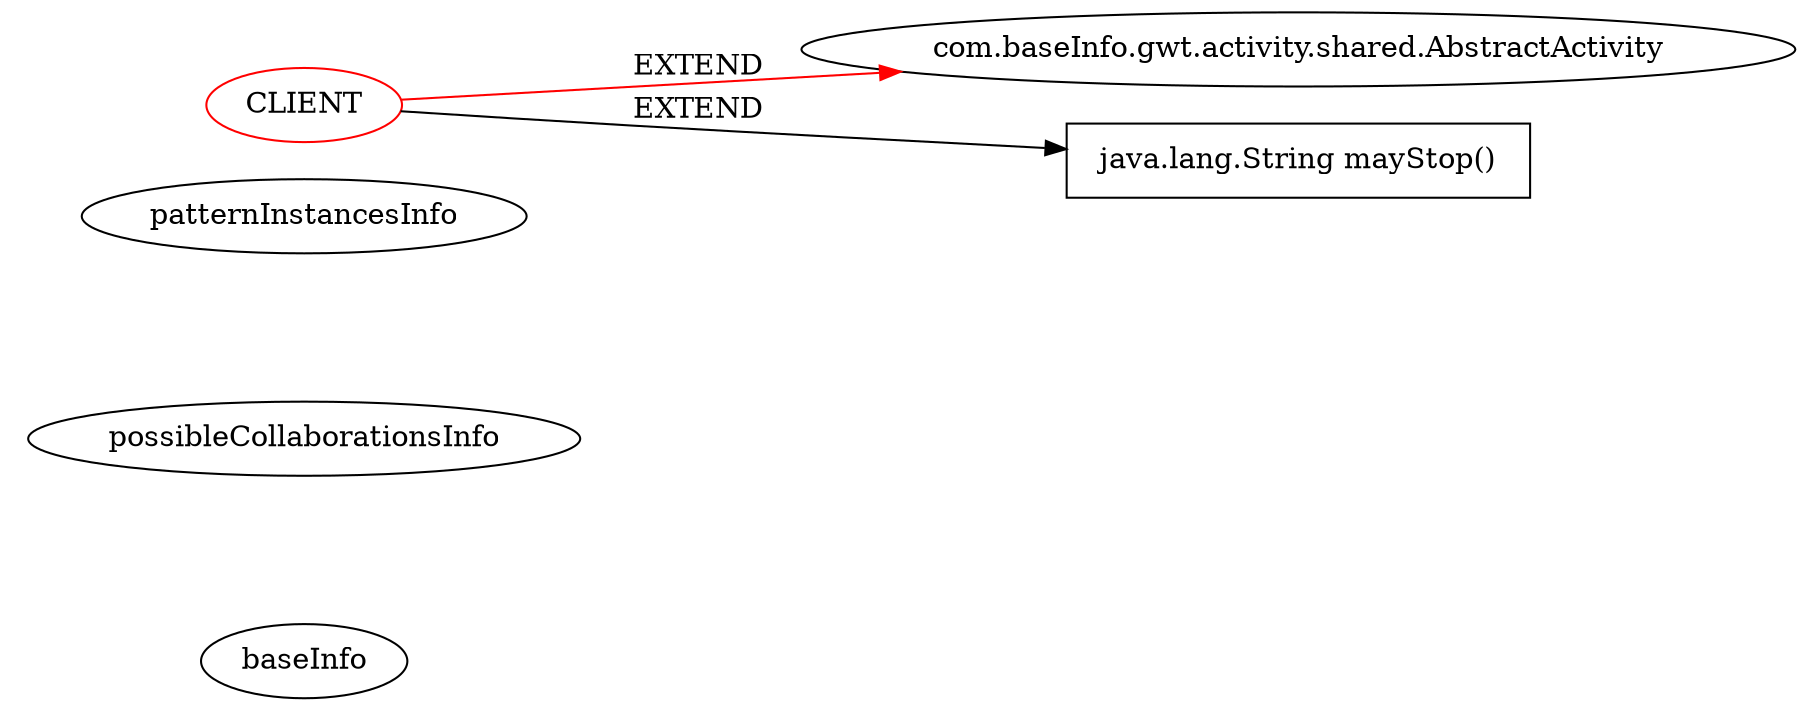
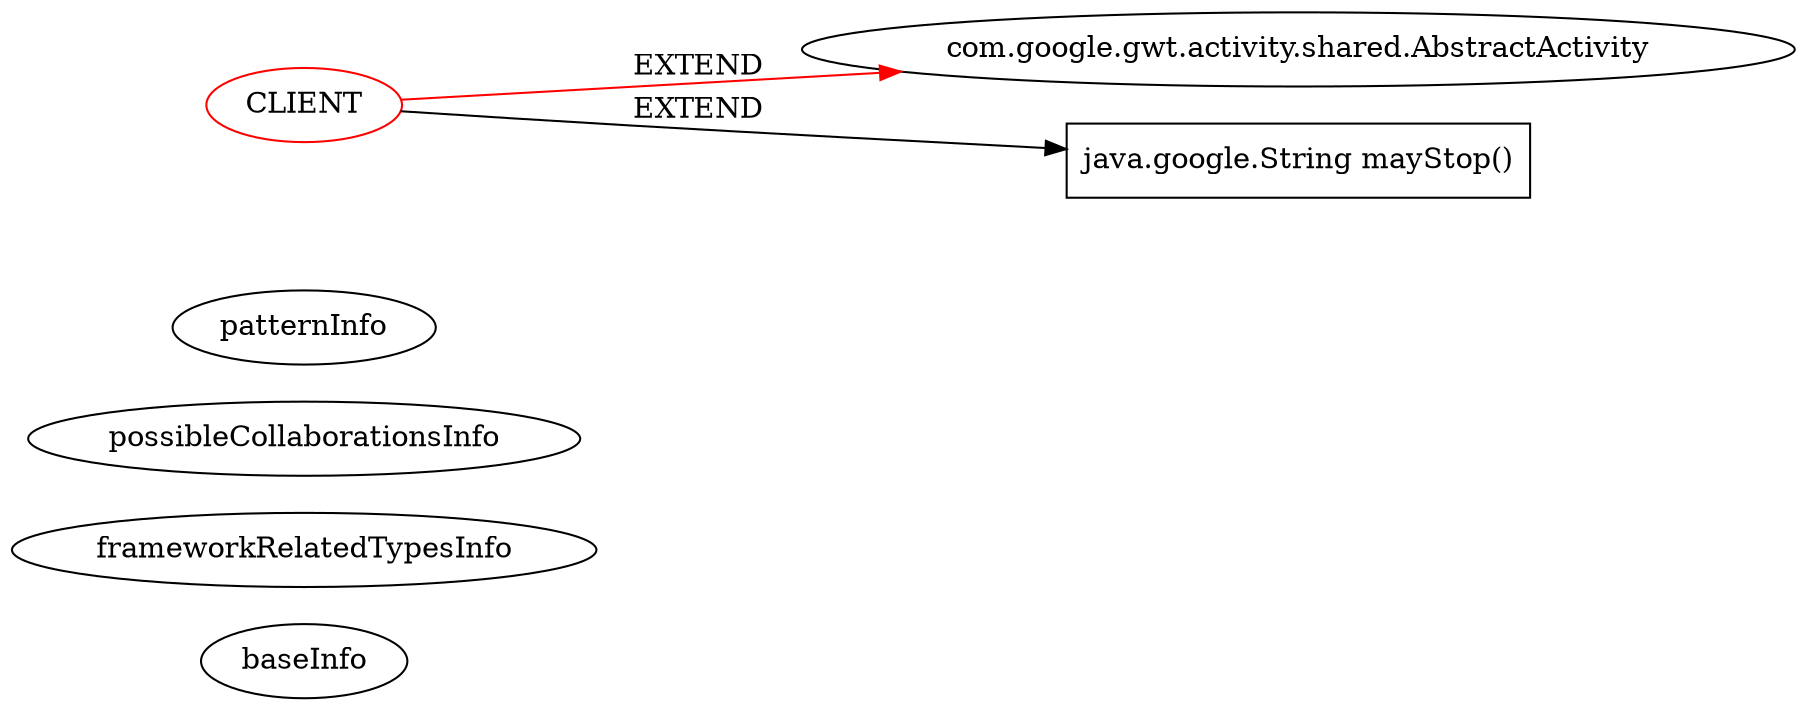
(1298, 49) -> (1298, 49)
(1298, 161) -> (1298, 161)
(304, 216) -> none
none -> (304, 327)
none -> (304, 550)
